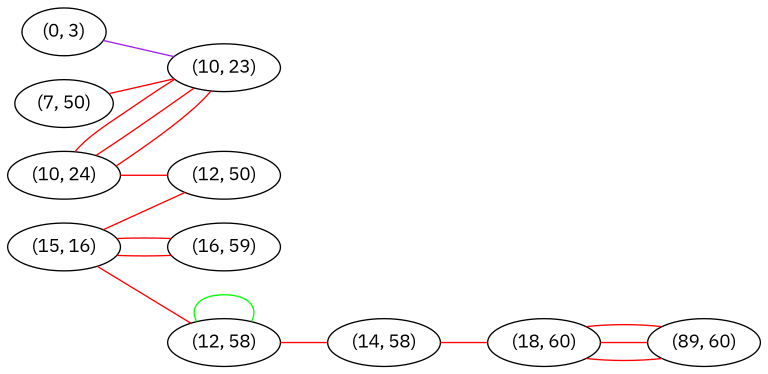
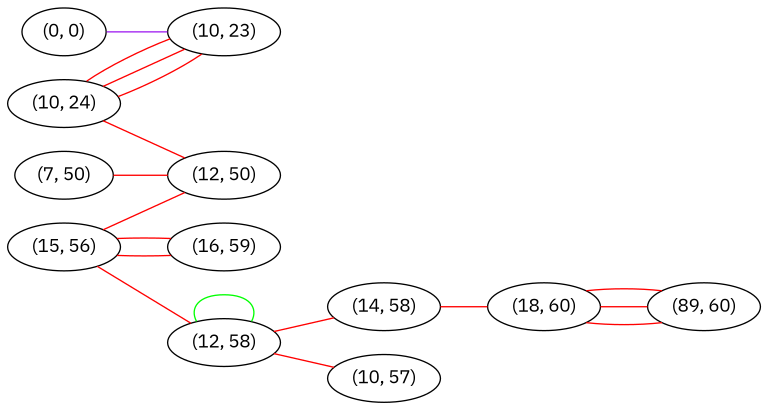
(64, 32) -> (64, 32)
(142, 86) -> (141, 175)
(64, 247) -> (64, 247)
none -> (384, 378)
